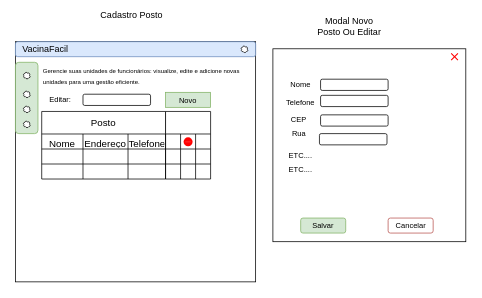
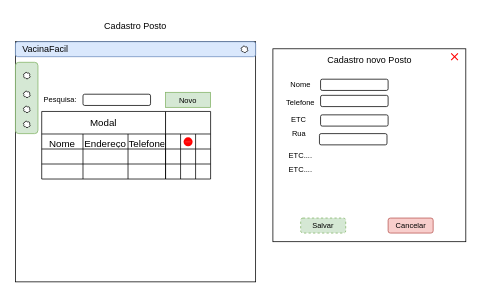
(132, 15) -> (135, 27)
(349, 27) -> none
none -> (369, 60)
(145, 75) -> none
(60, 98) -> (60, 98)
(299, 117) -> (299, 117)
(103, 123) -> (103, 123)
(323, 225) -> (323, 225)
(410, 225) -> (410, 225)
